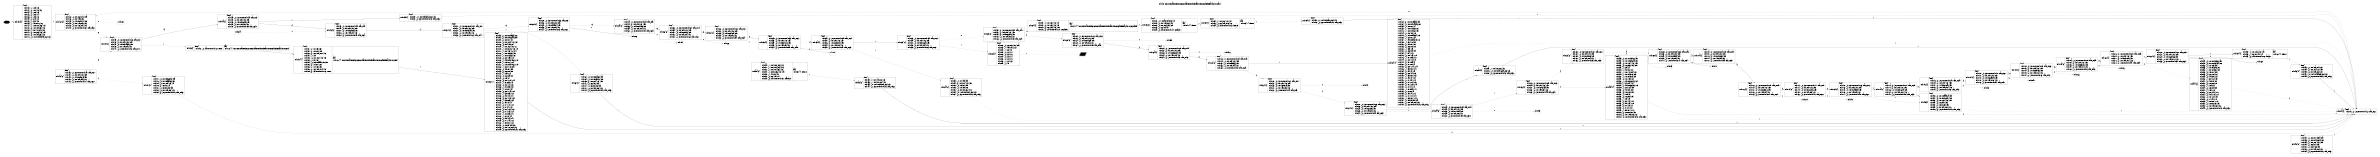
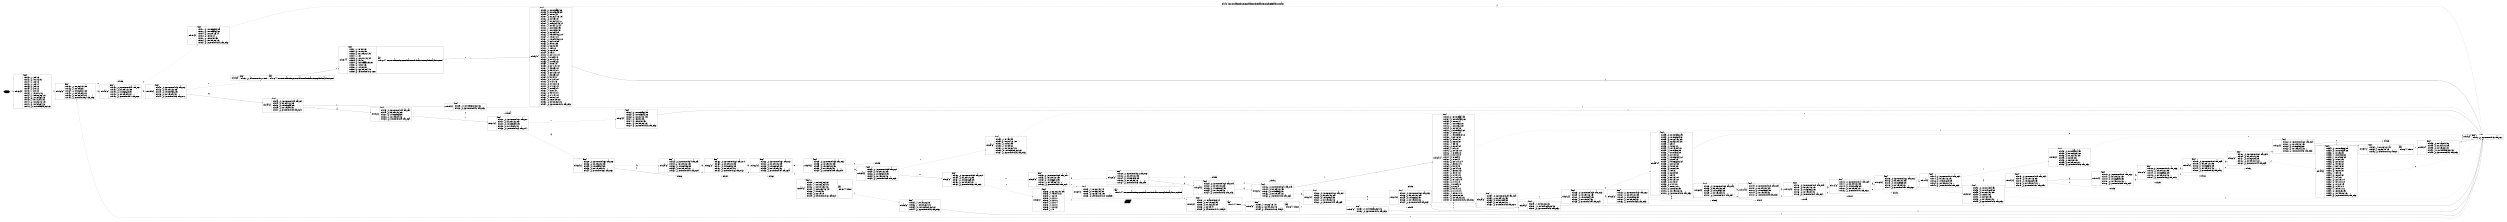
(283, 32) -> (458, 114)
(99, 34) -> (98, 92)
(1894, 101) -> (1939, 191)
(1503, 111) -> (1437, 204)
none -> (1804, 200)
